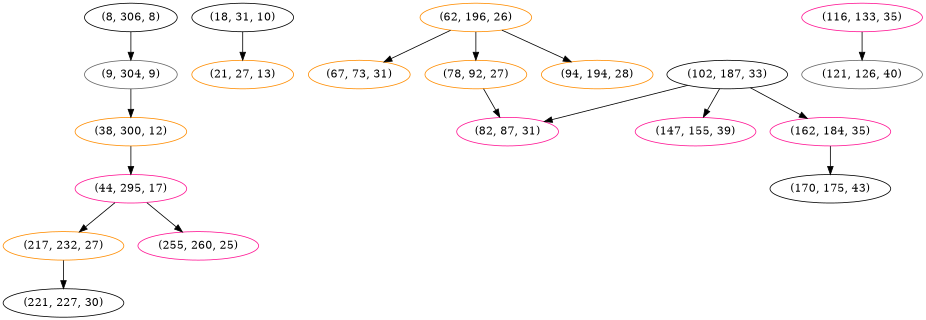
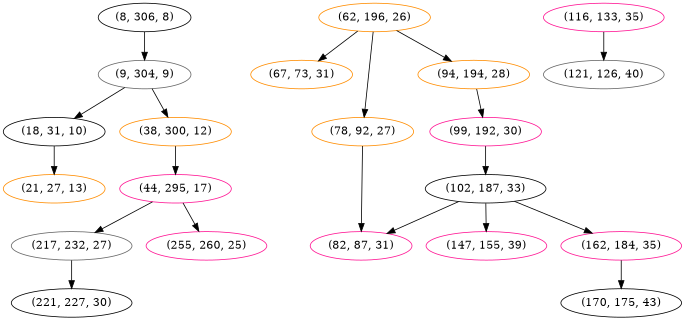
none -> (103, 101)
none -> (486, 132)
(63, 246) -> (72, 246)
